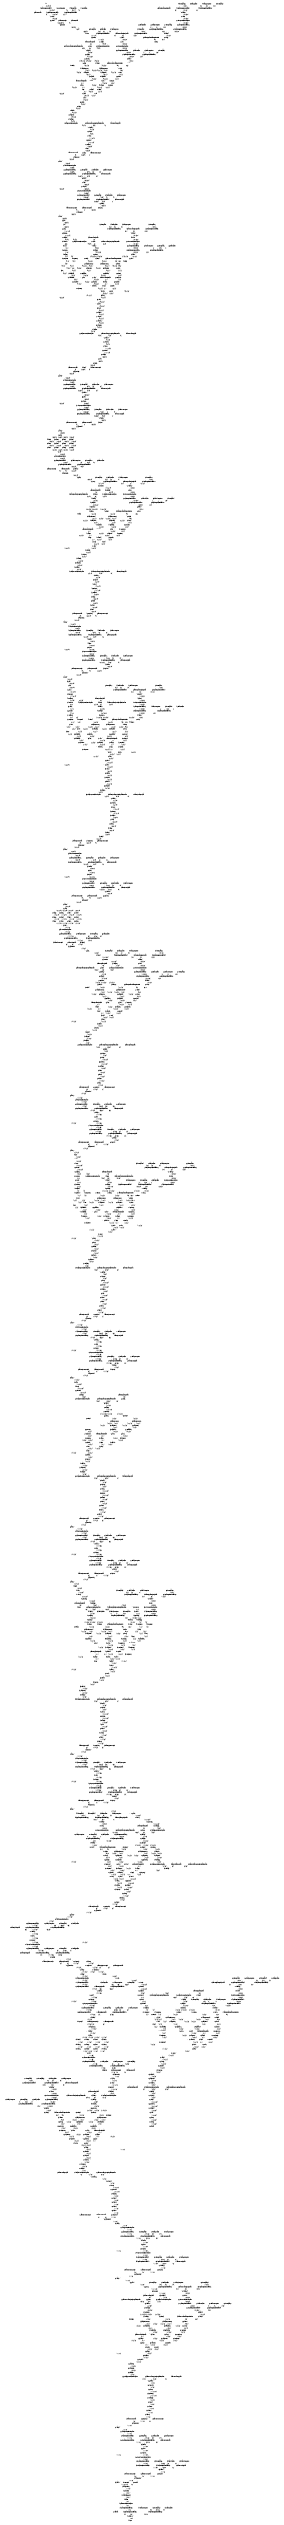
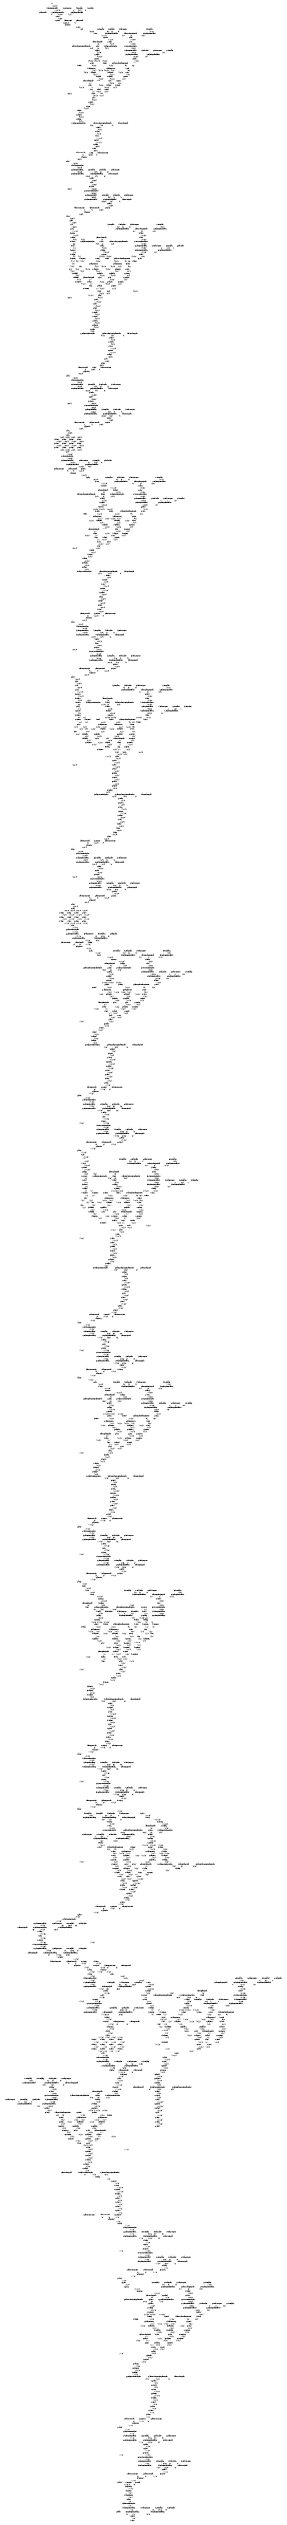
(61, 266) -> (80, 261)
(156, 1187) -> (154, 1182)
none -> (148, 1426)
